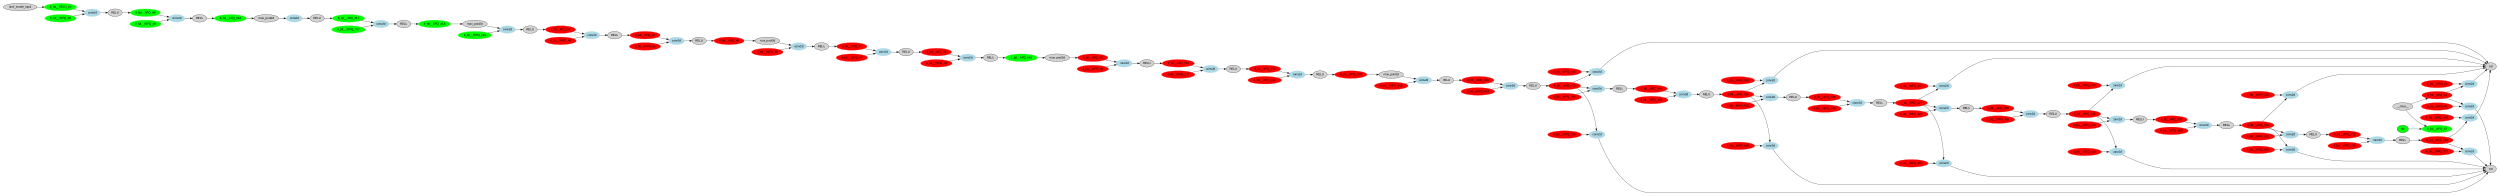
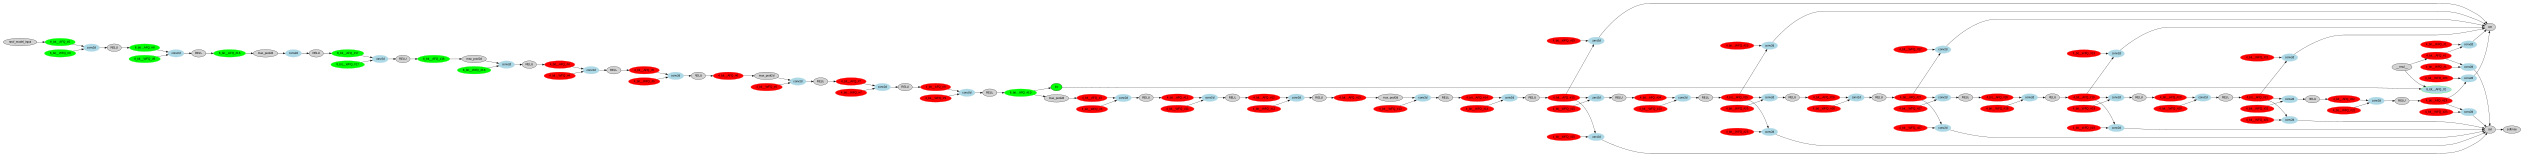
(61, 7) -> (60, 42)
none -> (1041, 89)
(2437, 129) -> (2436, 90)
none -> (2512, 130)
